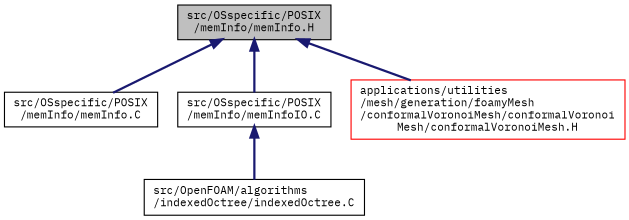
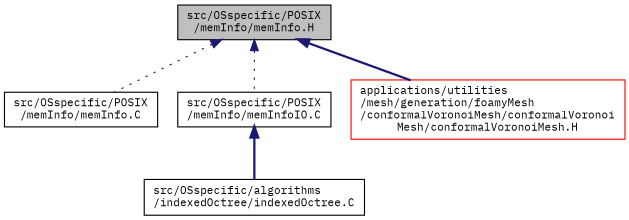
(162, 69) -> (162, 69)
(254, 72) -> (254, 72)
(254, 197) -> (254, 197)
